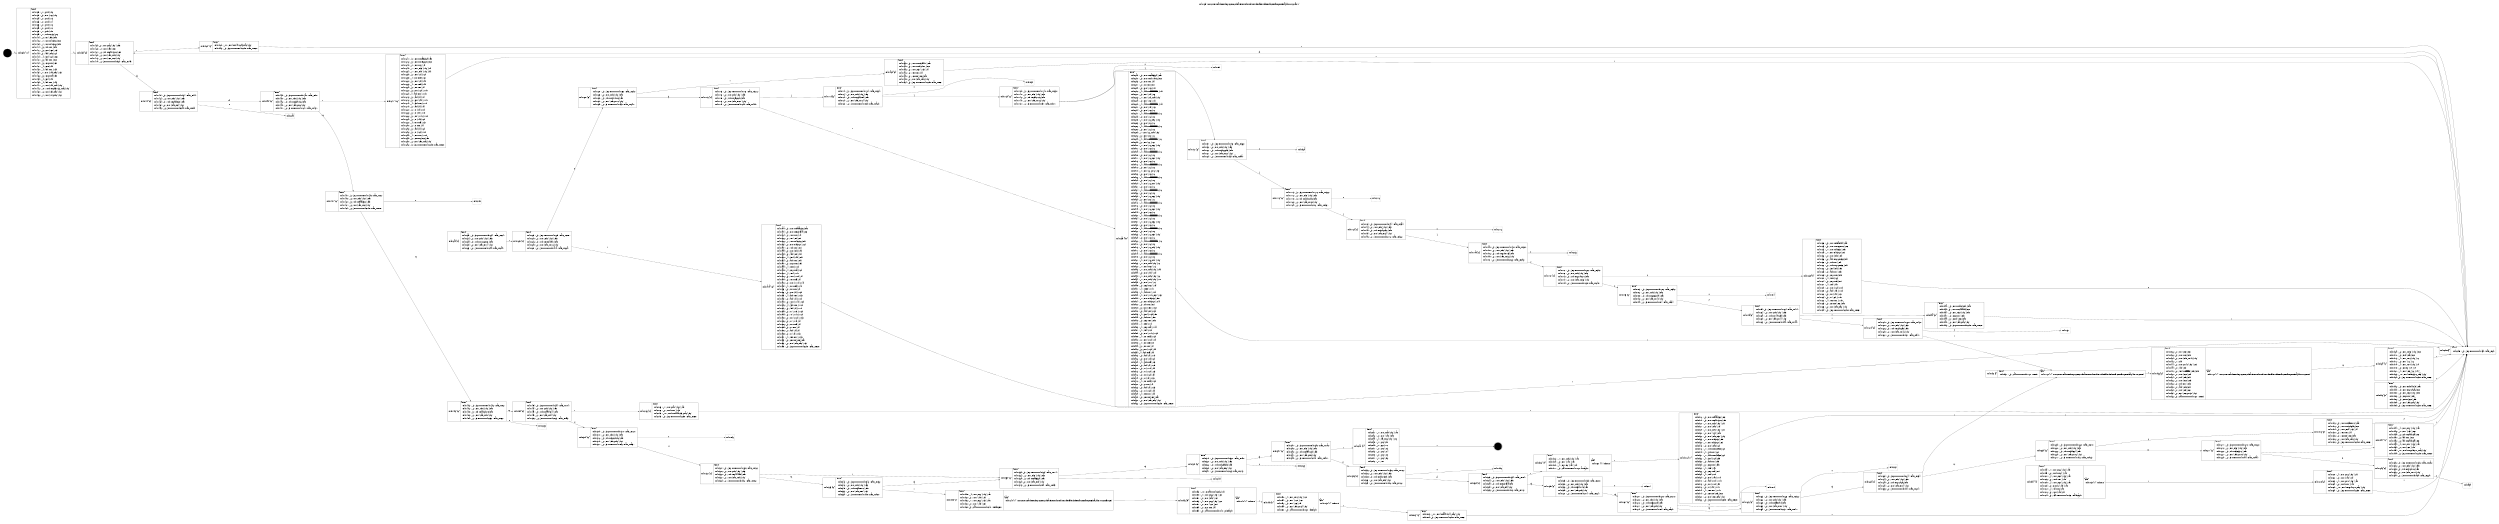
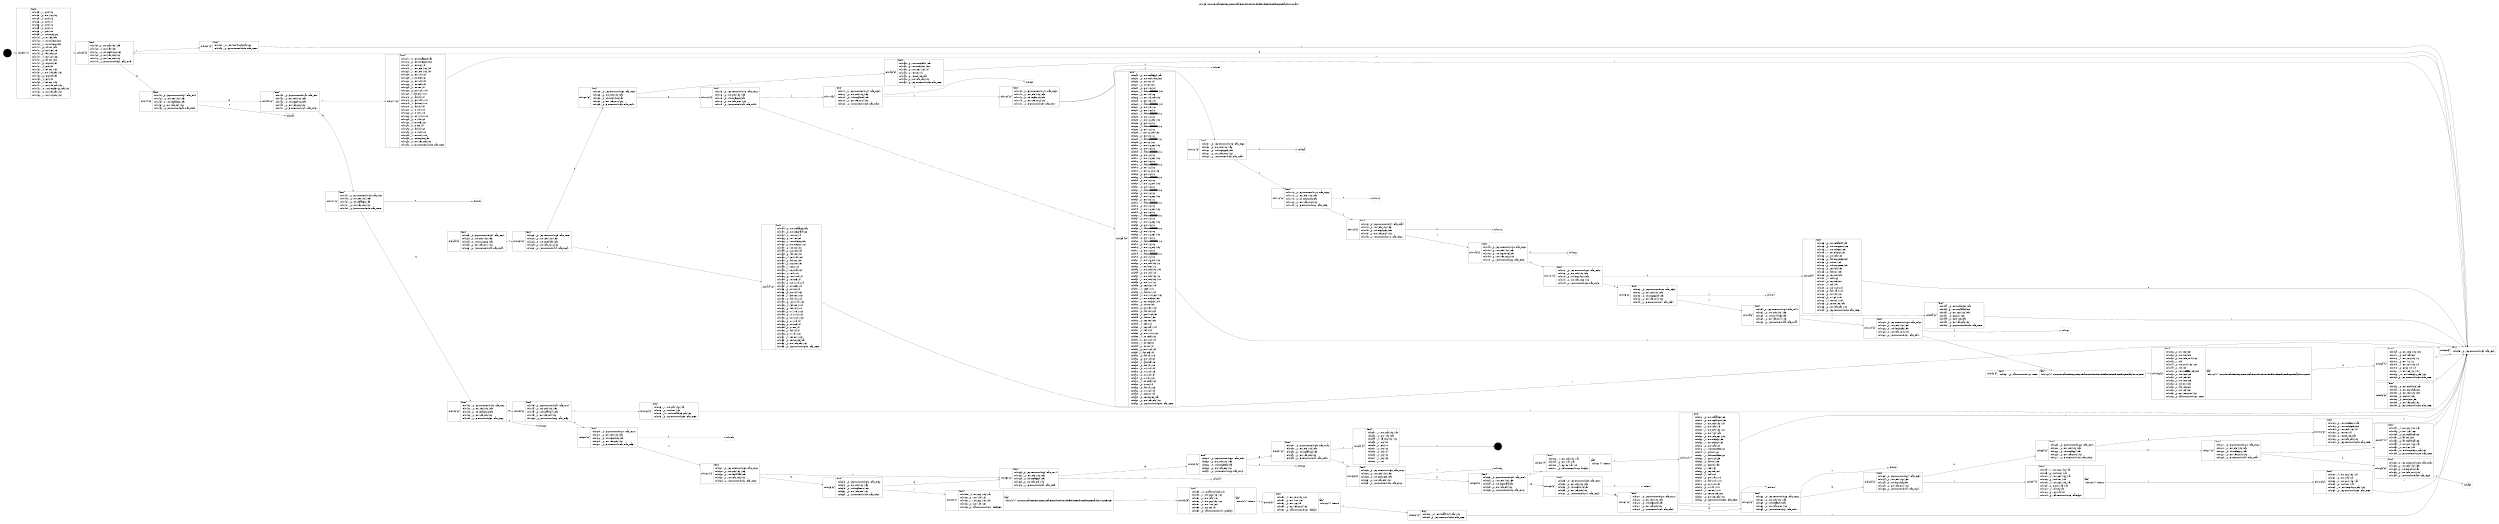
(1981, 417) -> (1974, 482)
